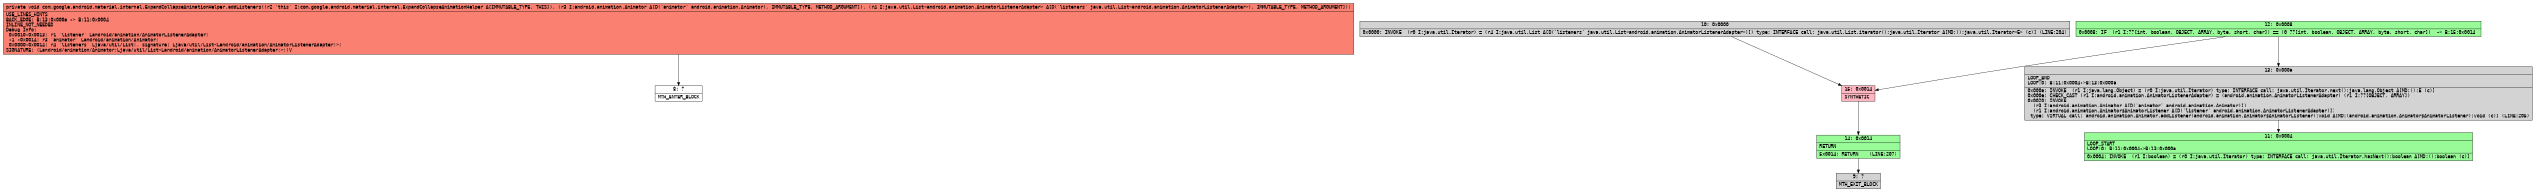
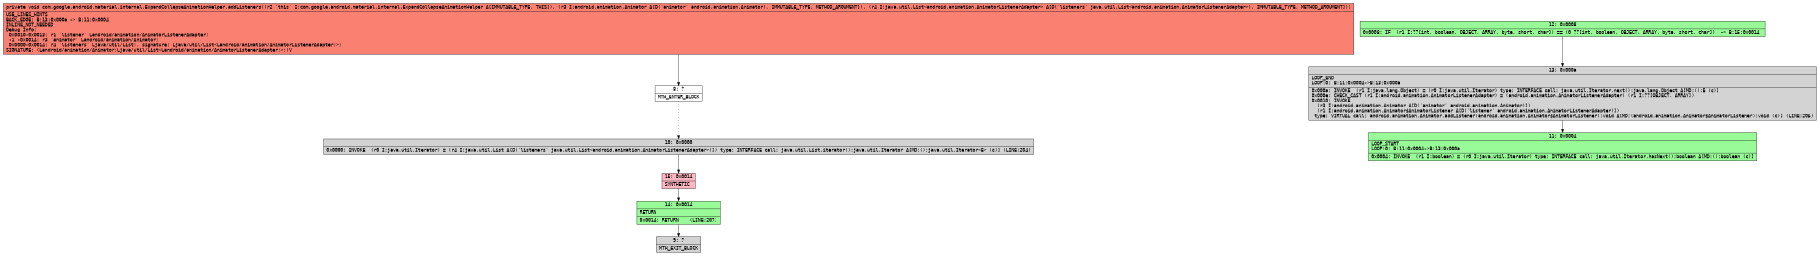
(2052, 62) -> none
(2050, 101) -> (1334, 101)
none -> (679, 118)
(1858, 154) -> (679, 220)
